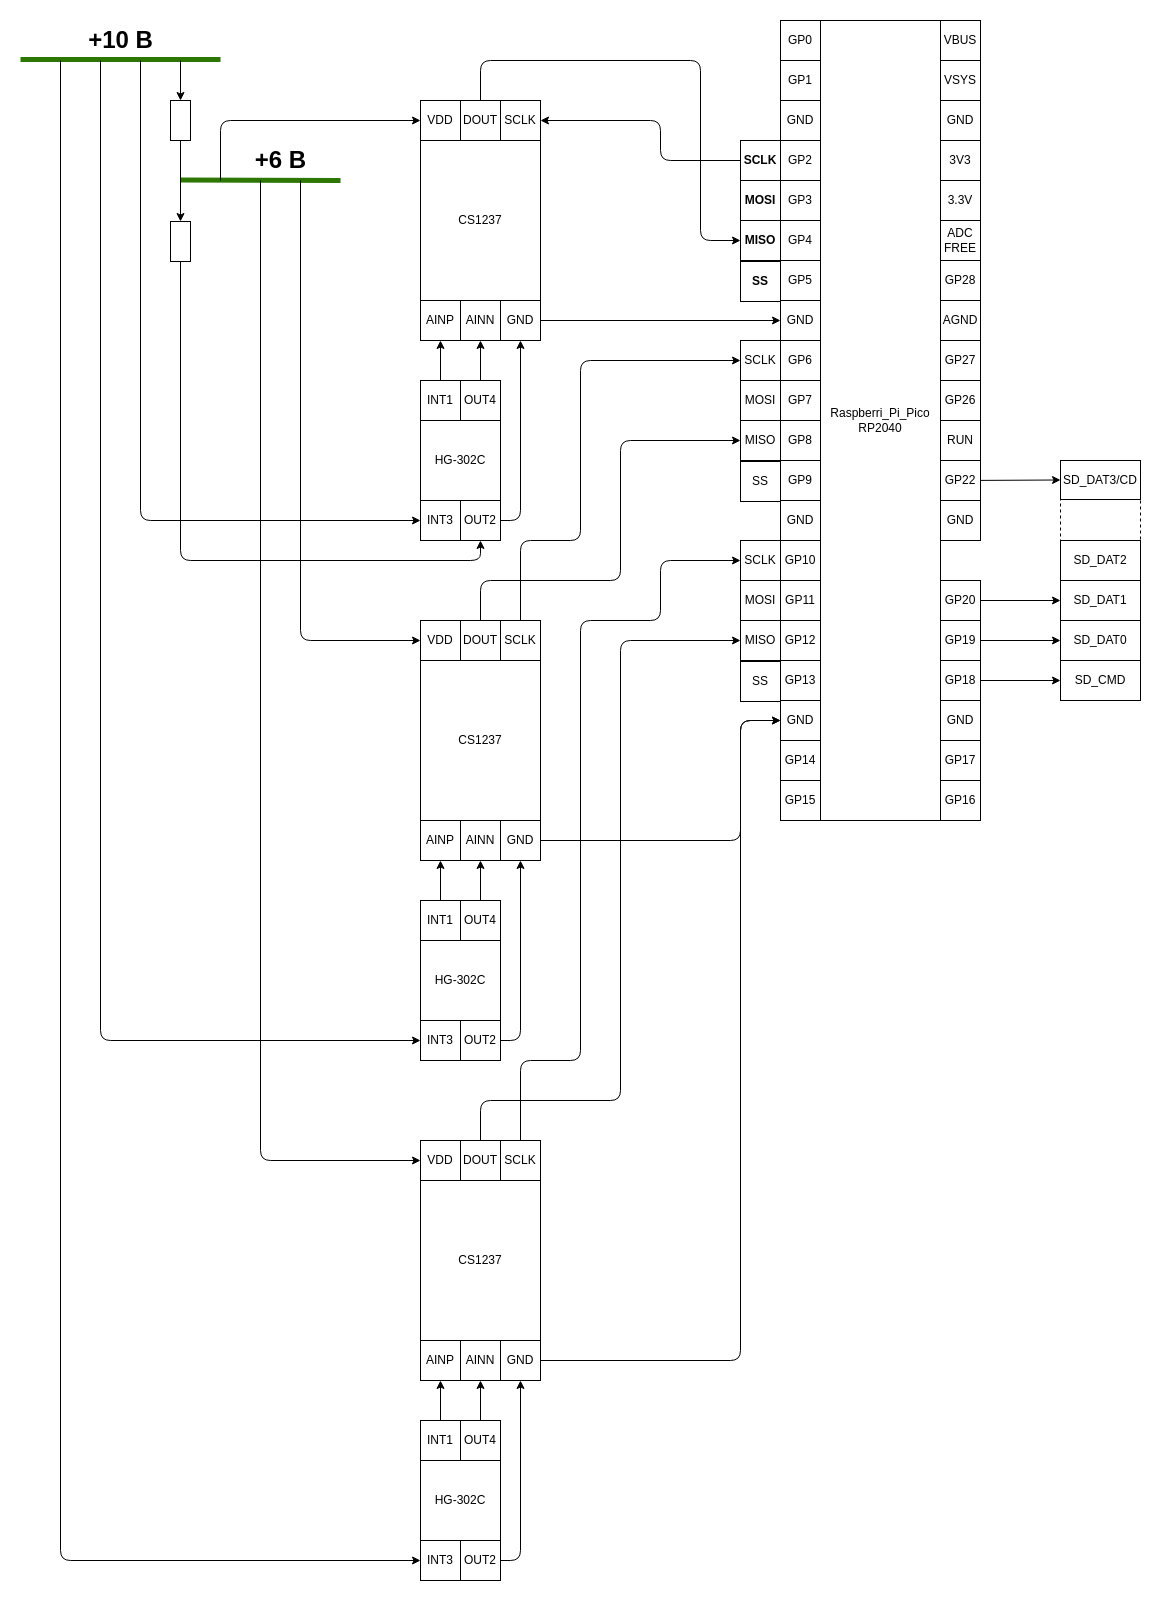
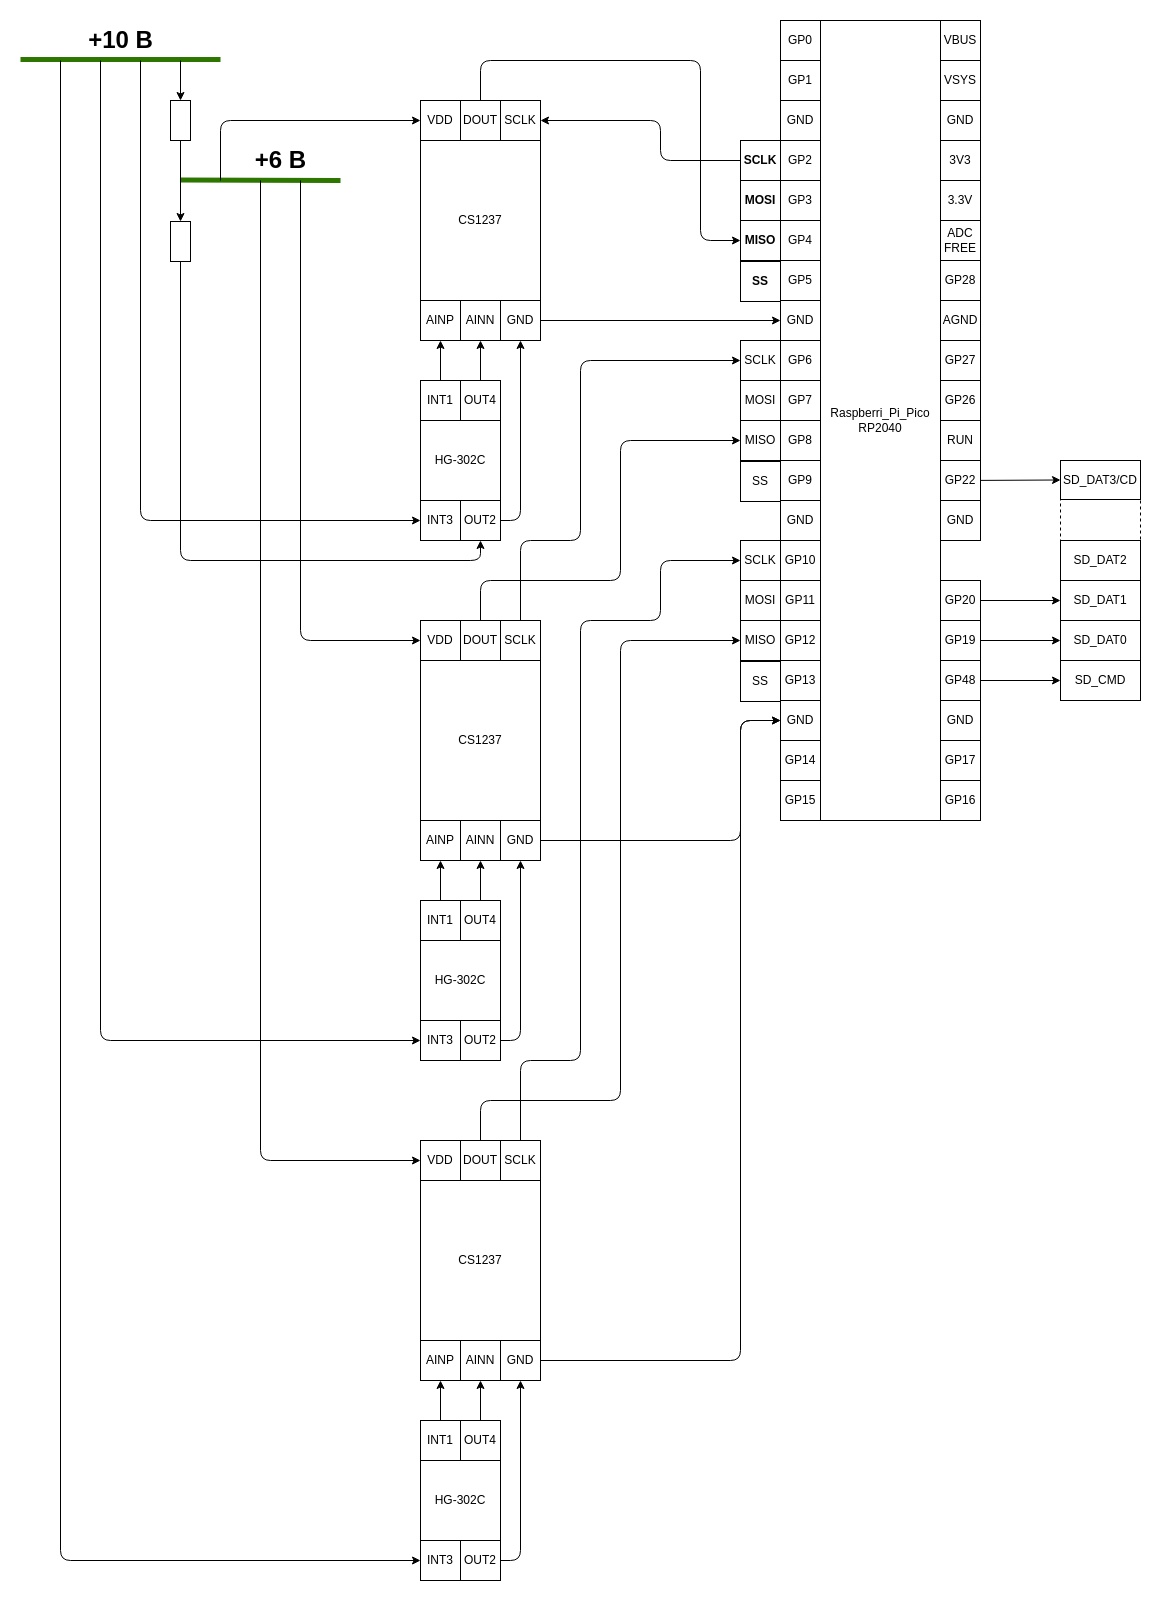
(961, 681) -> (961, 681)
